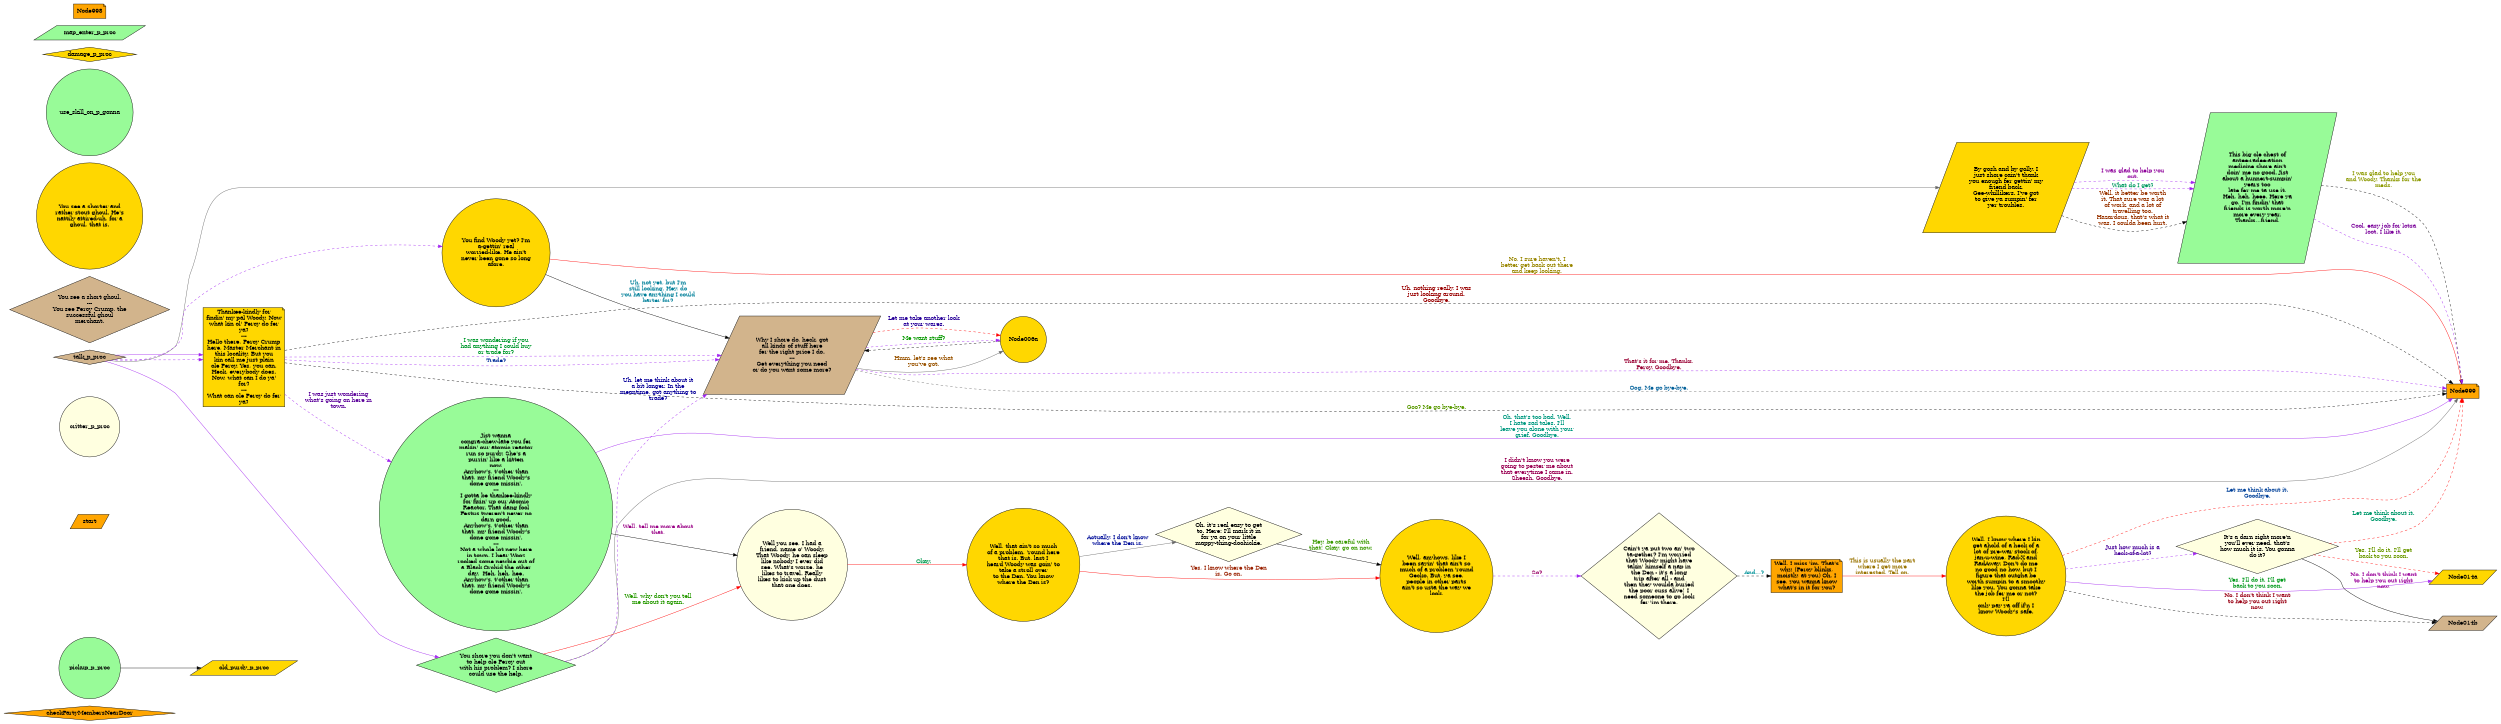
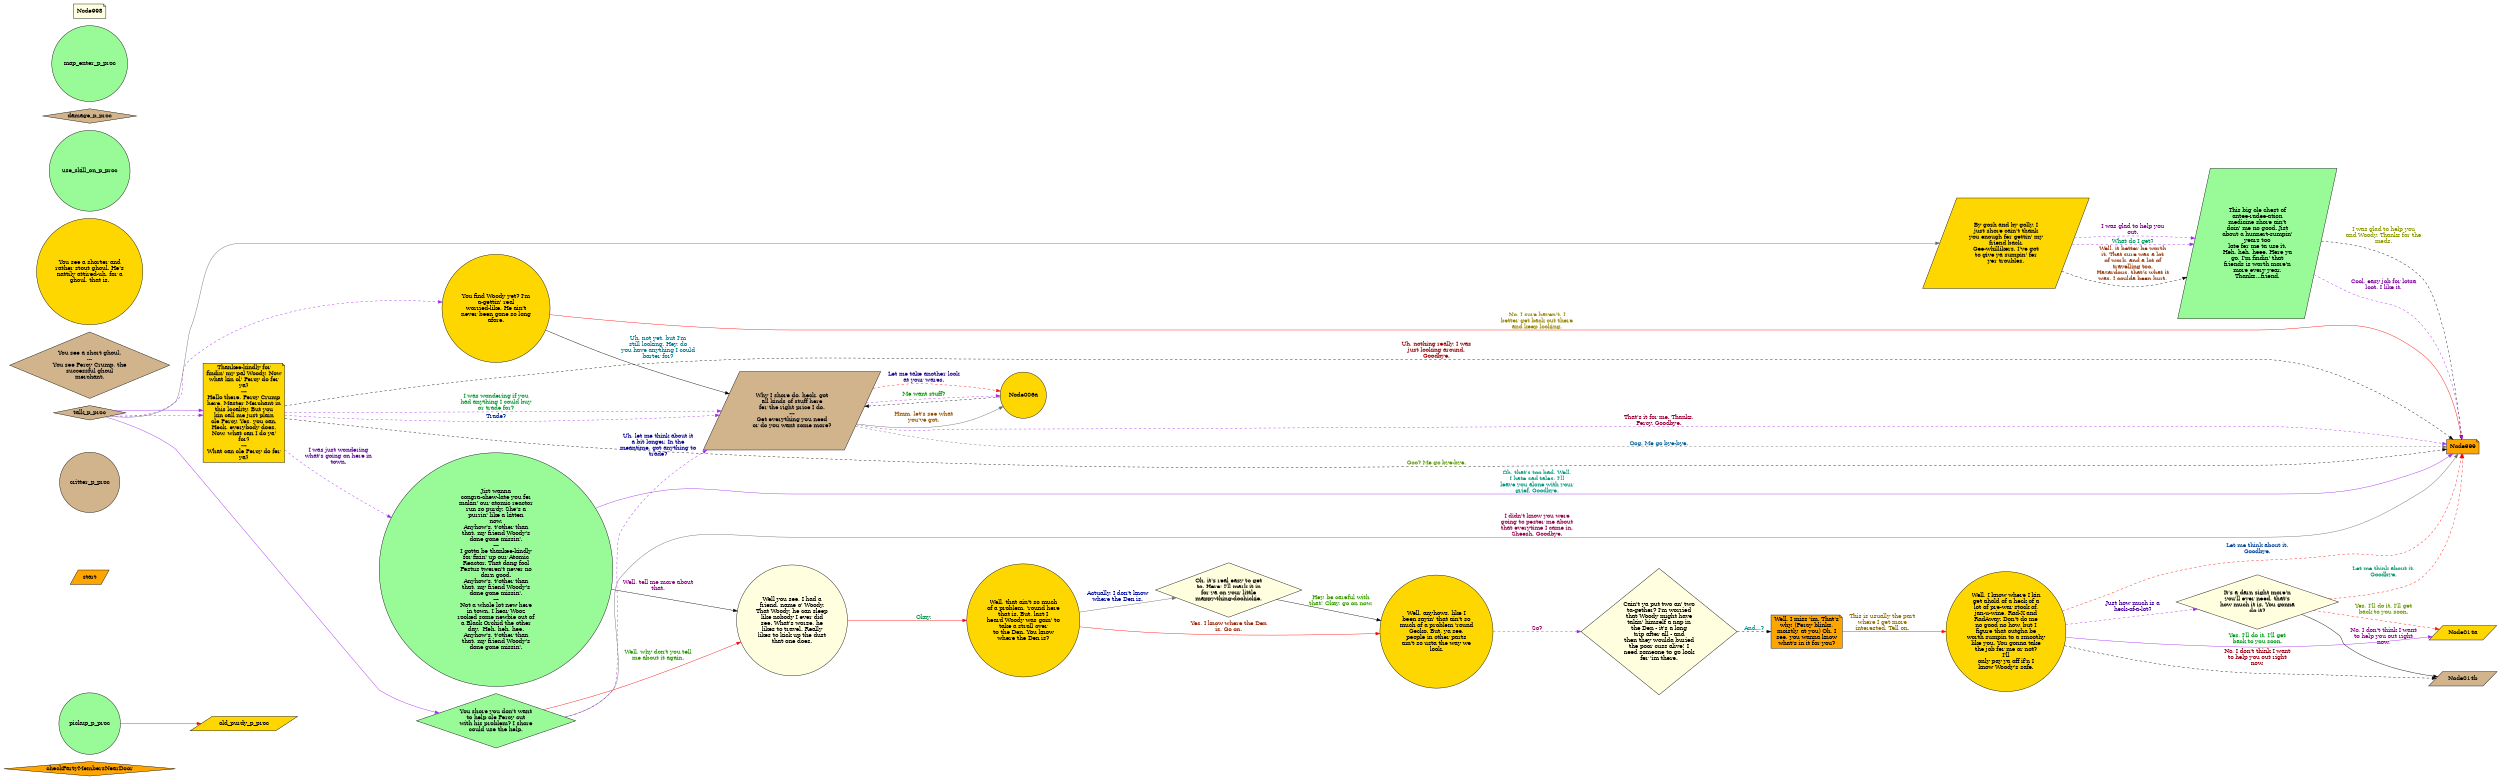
(90, 11) -> (90, 11)
(90, 33) -> (90, 64)
(90, 54) -> (90, 116)
(90, 112) -> (90, 171)
(90, 427) -> (90, 482)
(159, 668) -> (159, 724)
